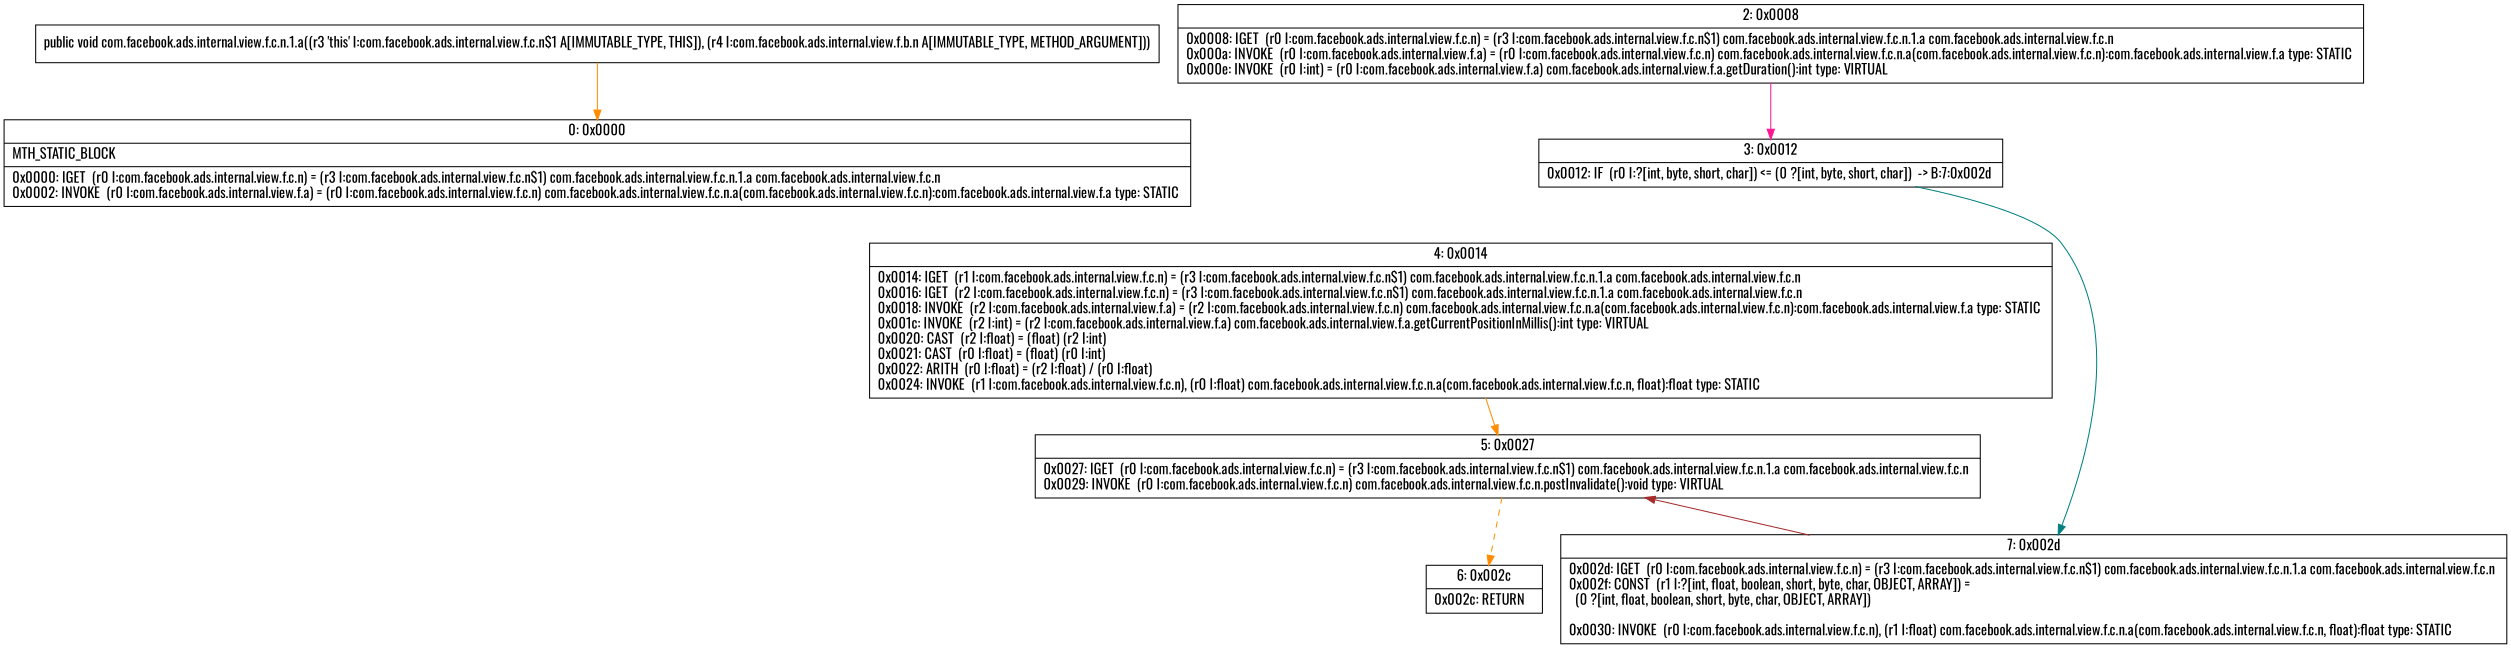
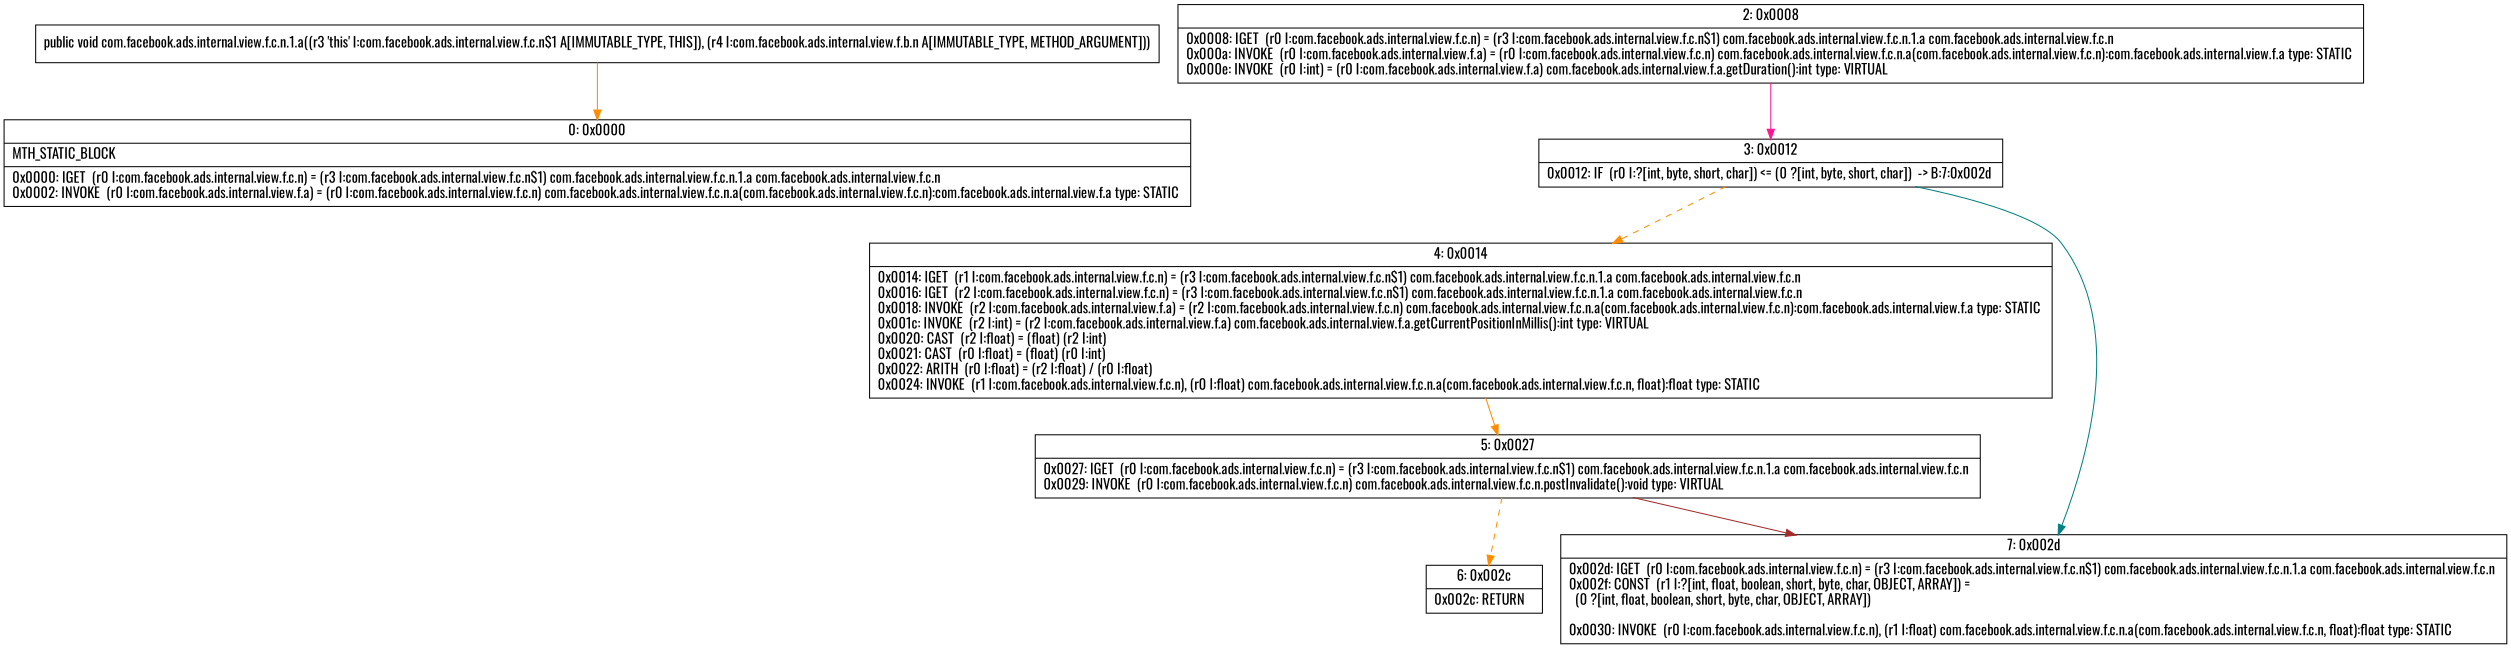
none -> (1674, 213)
(1732, 517) -> (1709, 515)
